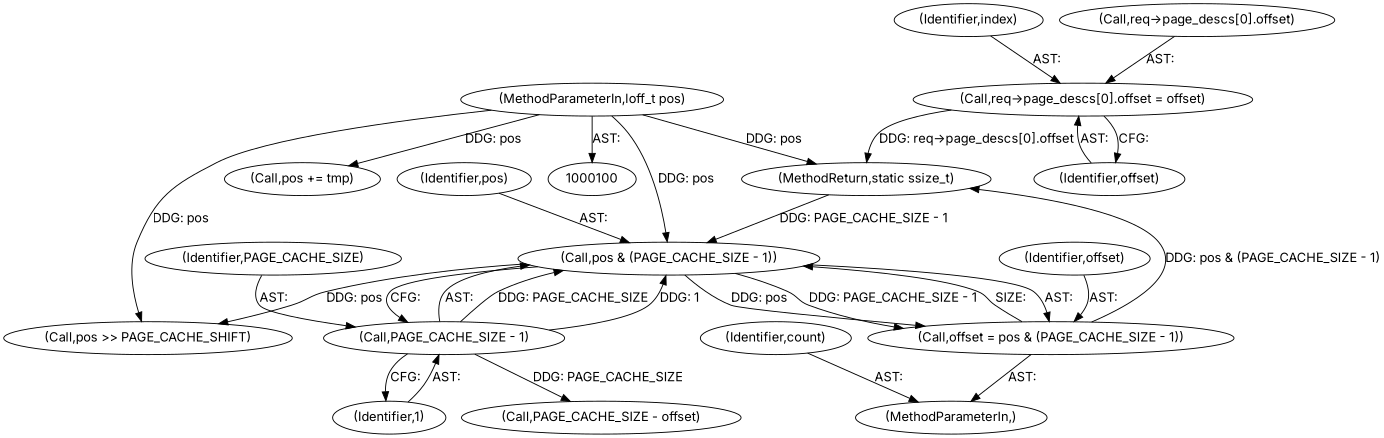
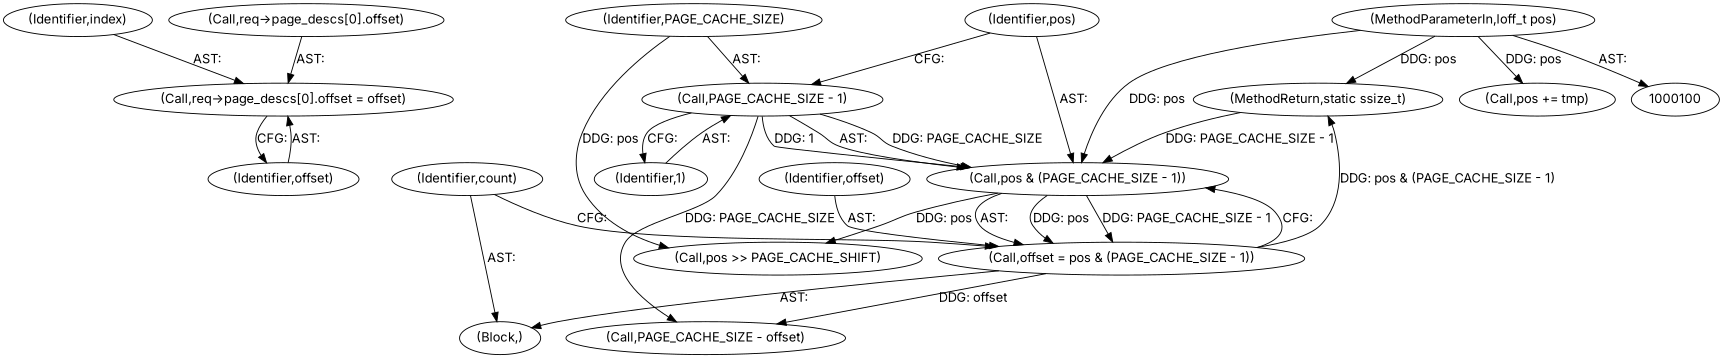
(902, 121) -> none
(260, 147) -> (579, 144)
none -> (737, 238)
(433, 278) -> (905, 58)
none -> (916, 298)
(1012, 298) -> (1299, 219)
(951, 418) -> (500, 338)
